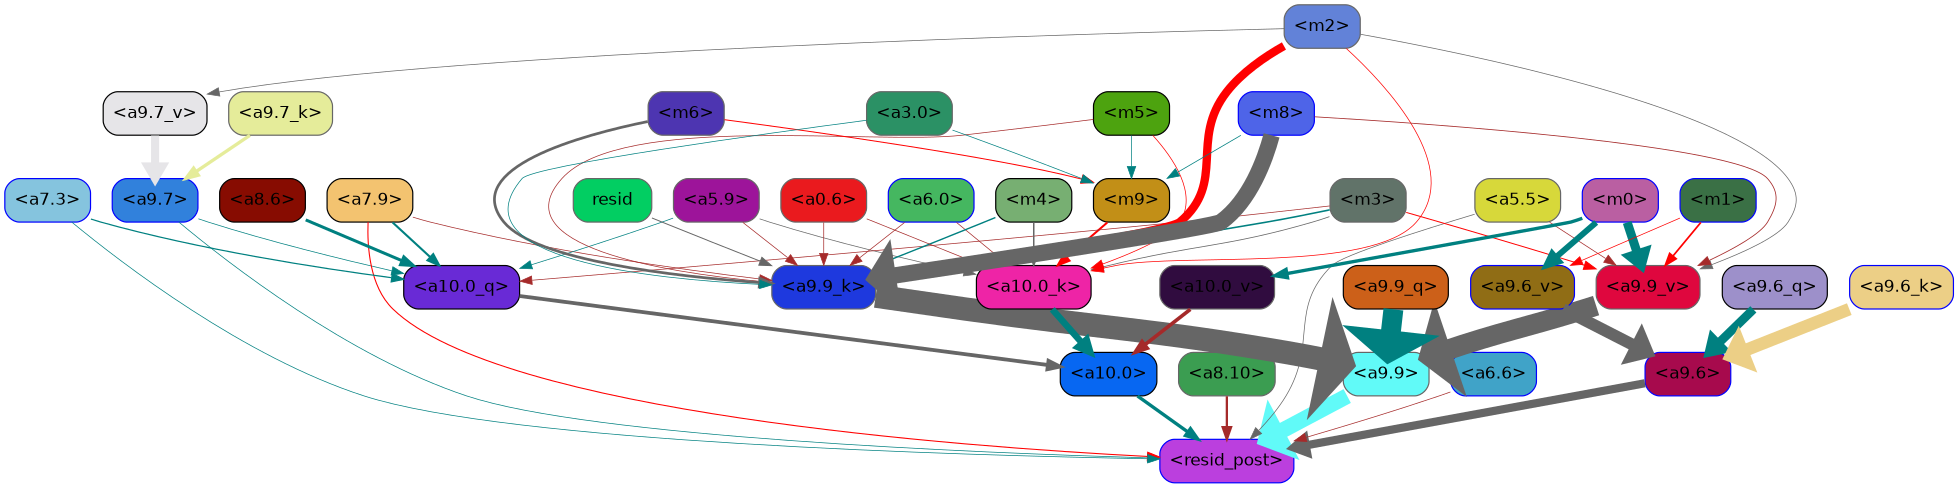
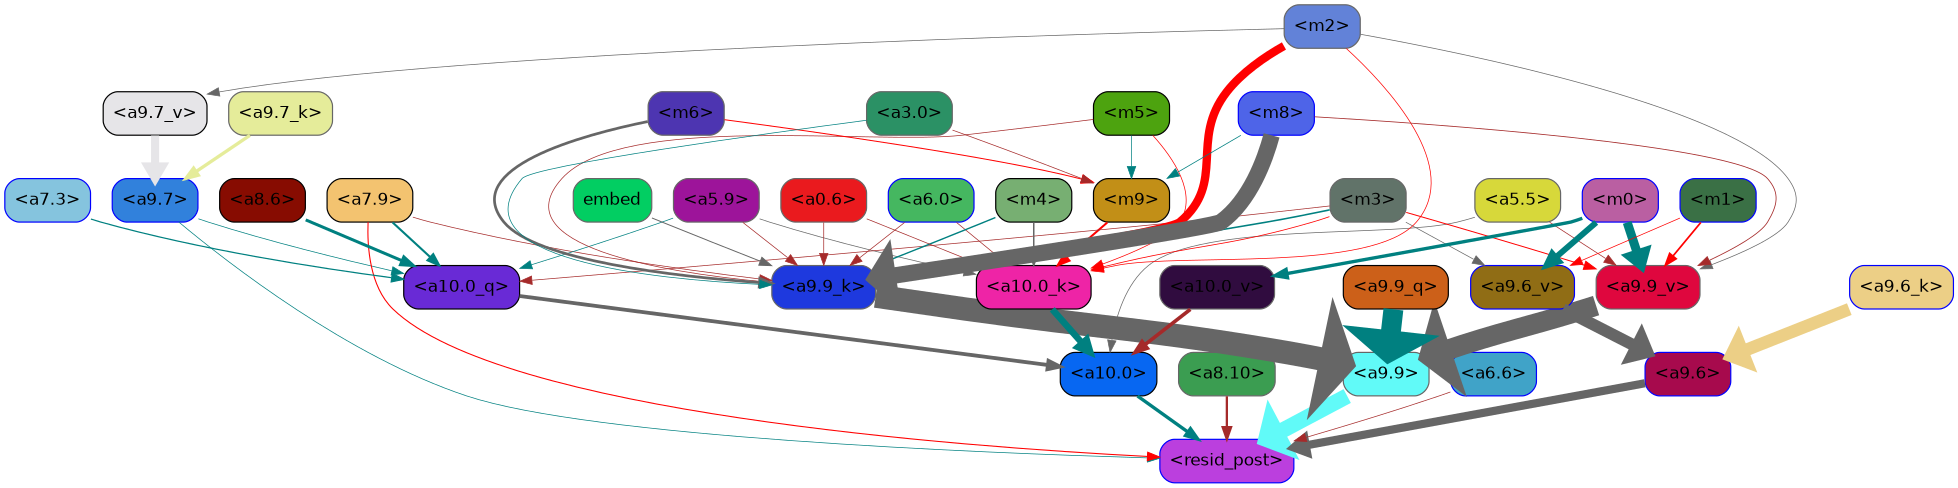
(1017, 154) -> (1017, 154)
(613, 200) -> (613, 200)
none -> (1436, 239)
(1217, 244) -> (1217, 244)
(1321, 278) -> (1299, 233)
(1775, 287) -> none
(584, 431) -> none
